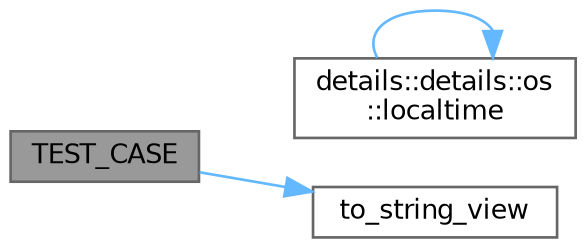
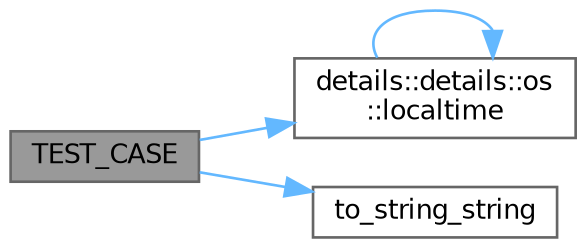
none -> (234, 134)
(435, 212) -> (435, 212)
